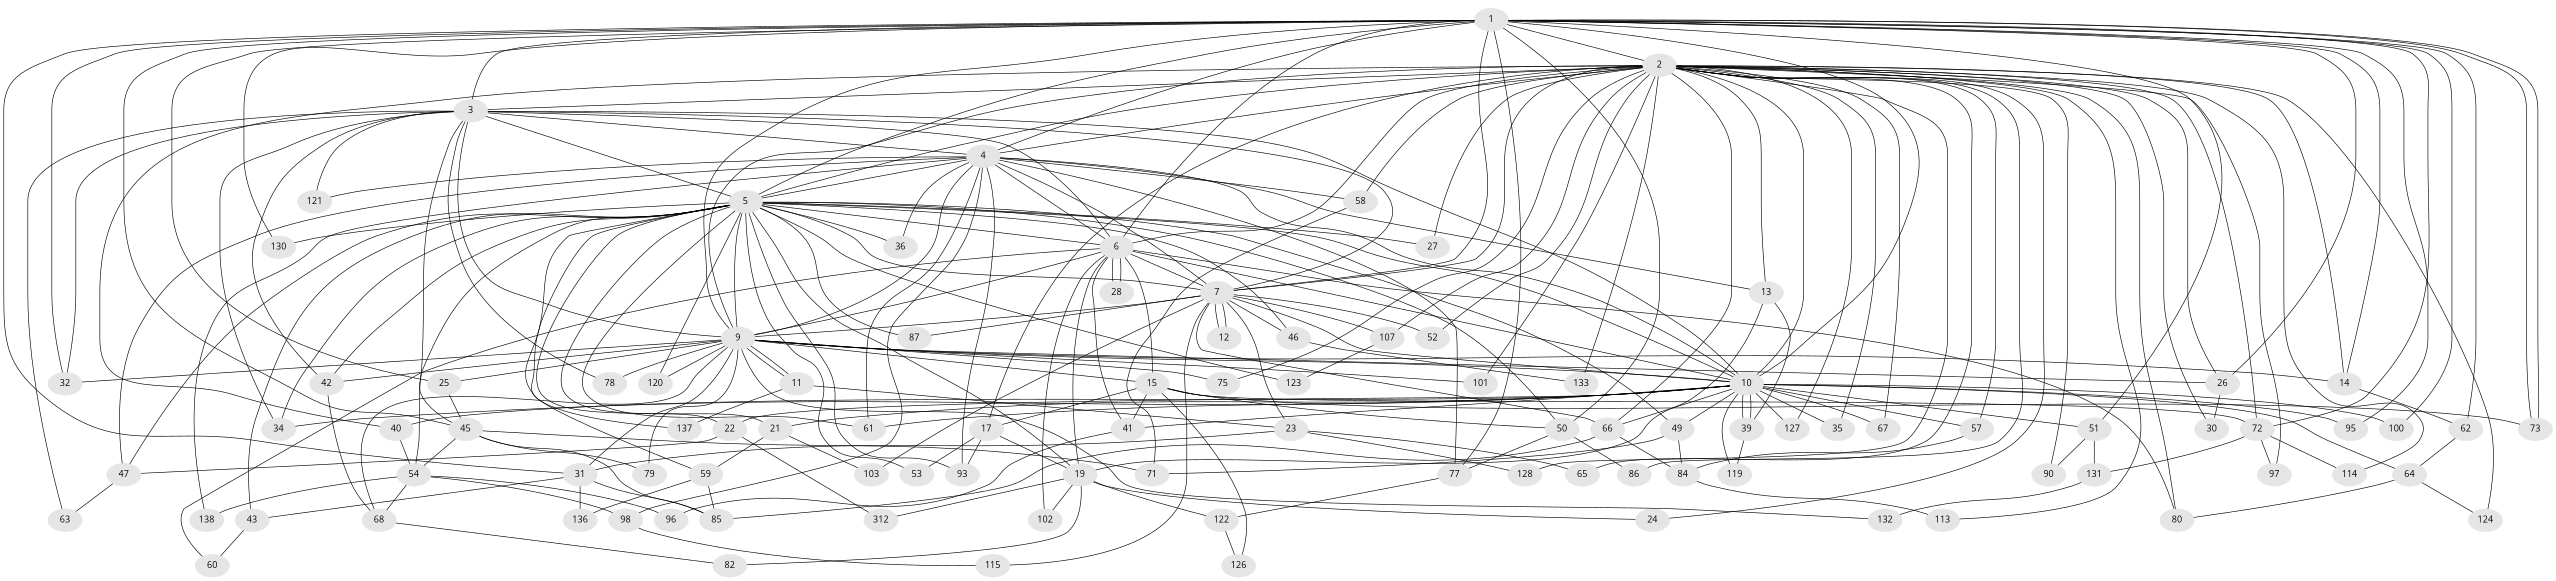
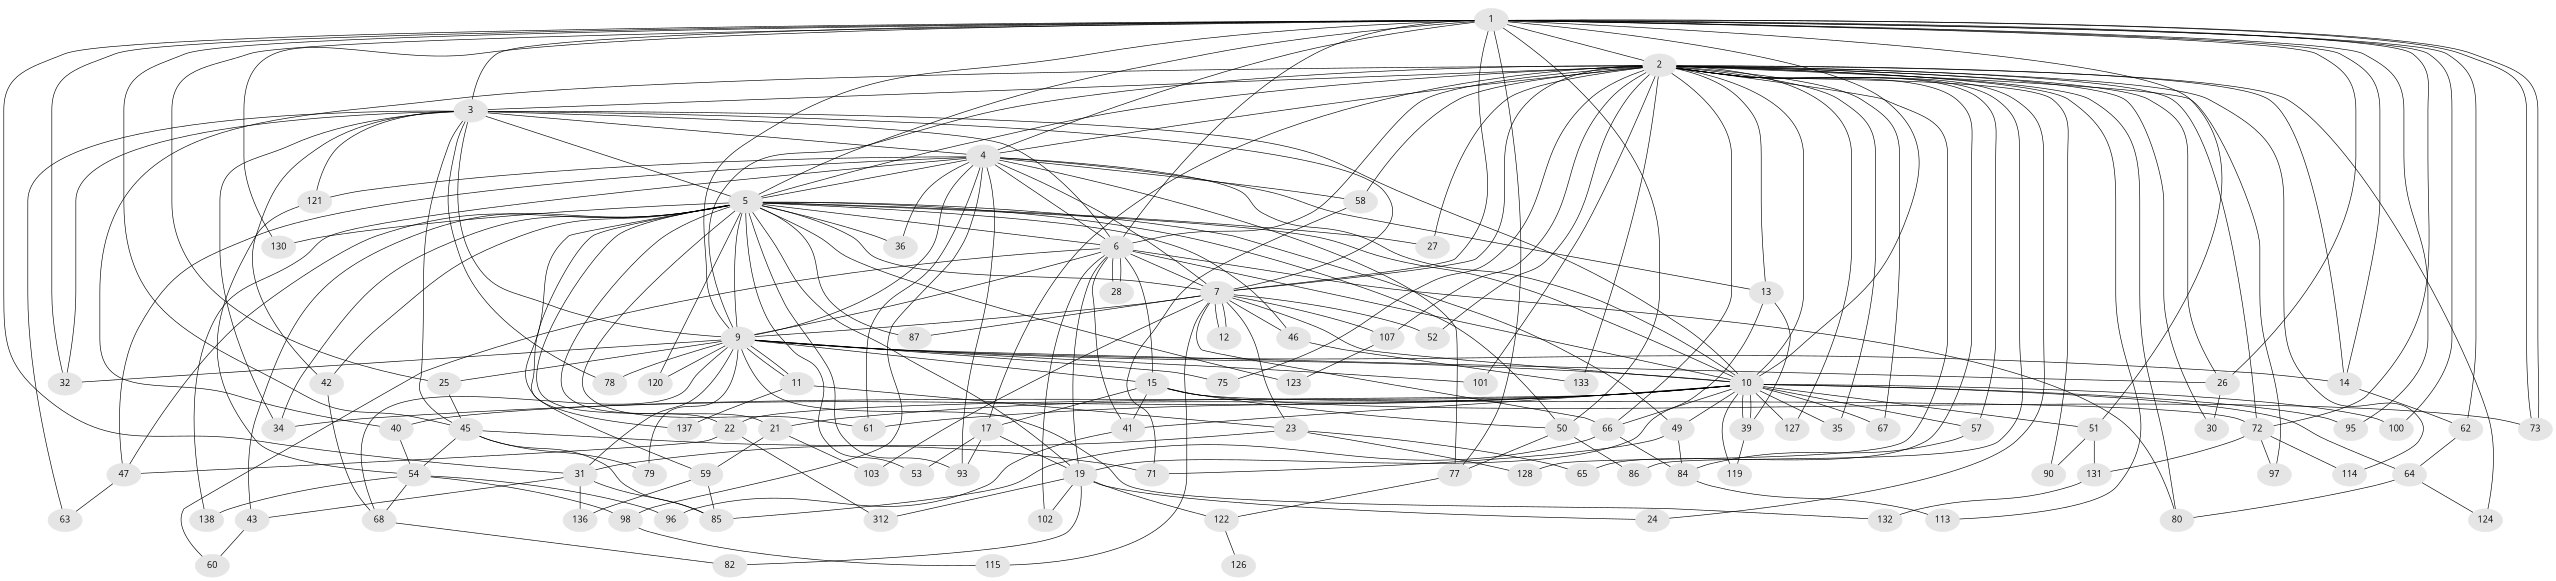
(506, 261) -> (224, 385)
(523, 361) -> none
(1223, 465) -> none
